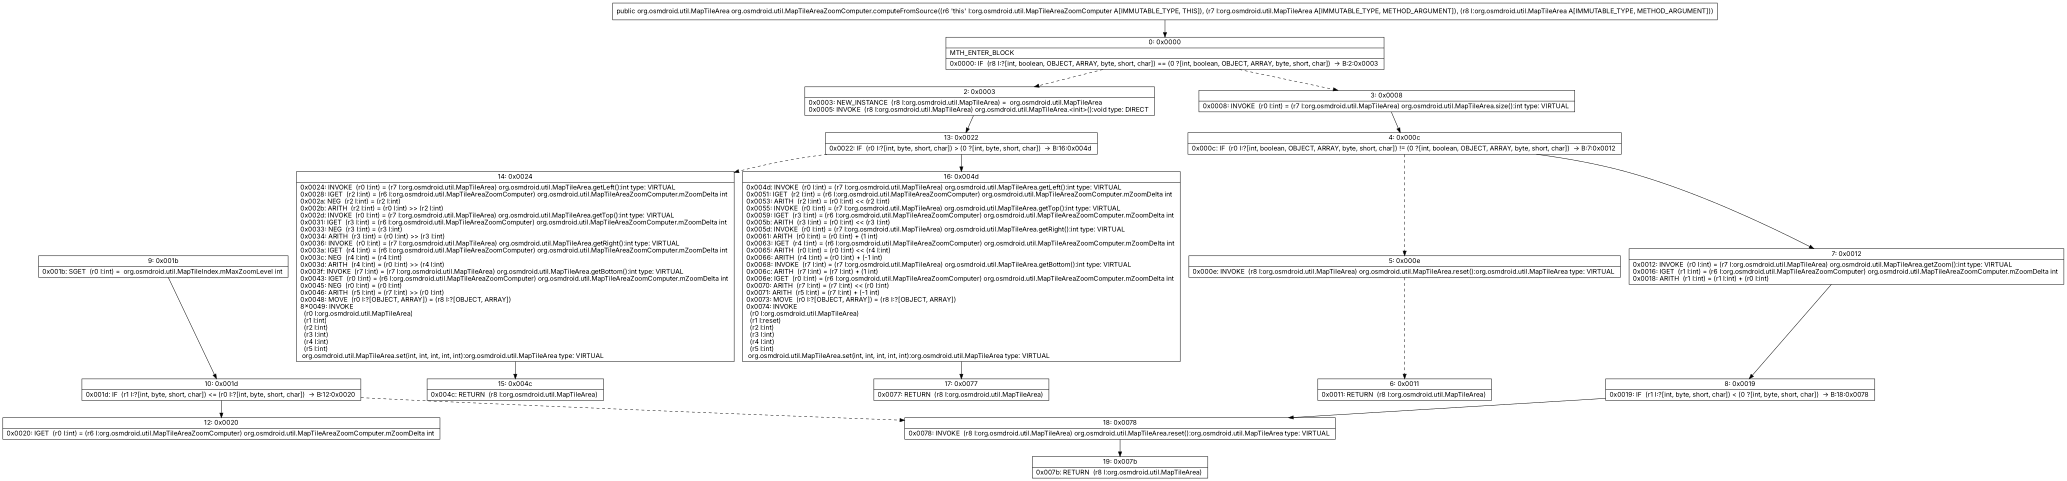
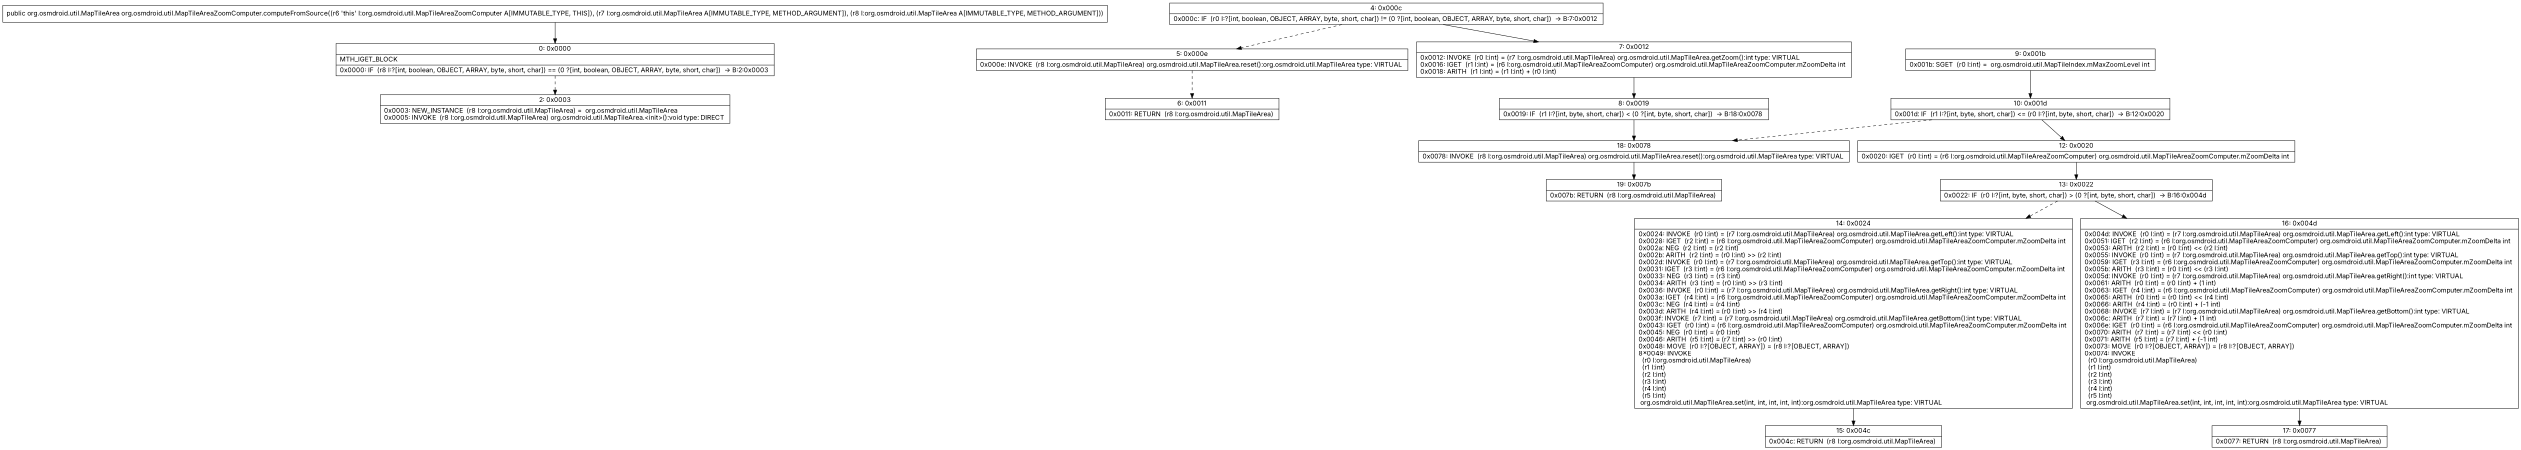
(982, 53) -> (369, 59)
(1387, 101) -> none
(971, 122) -> (2076, 168)
(764, 321) -> (2098, 368)
